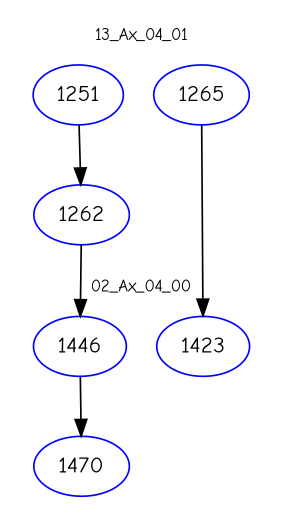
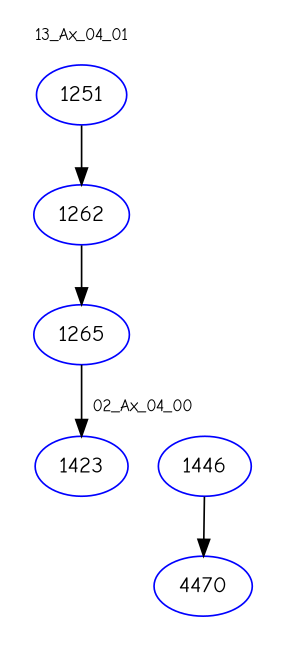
(81, 282) -> (82, 267)
(82, 466) -> (203, 586)
